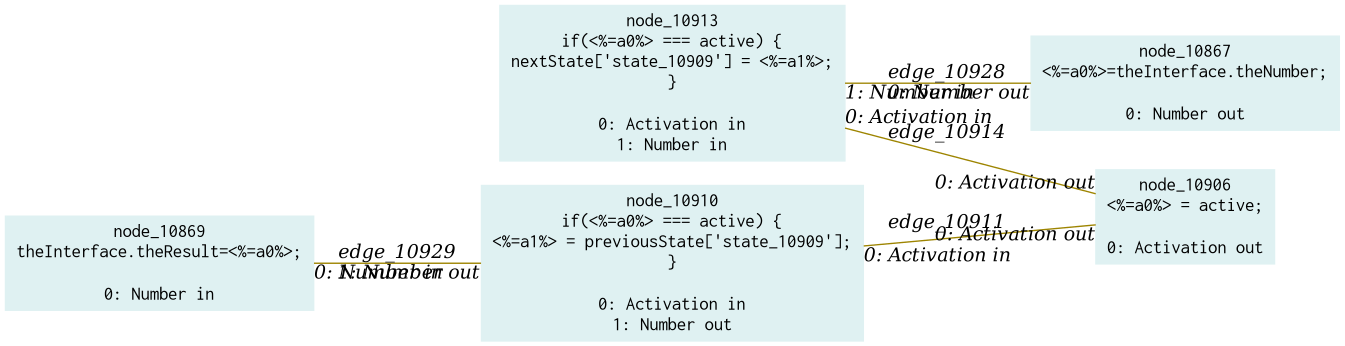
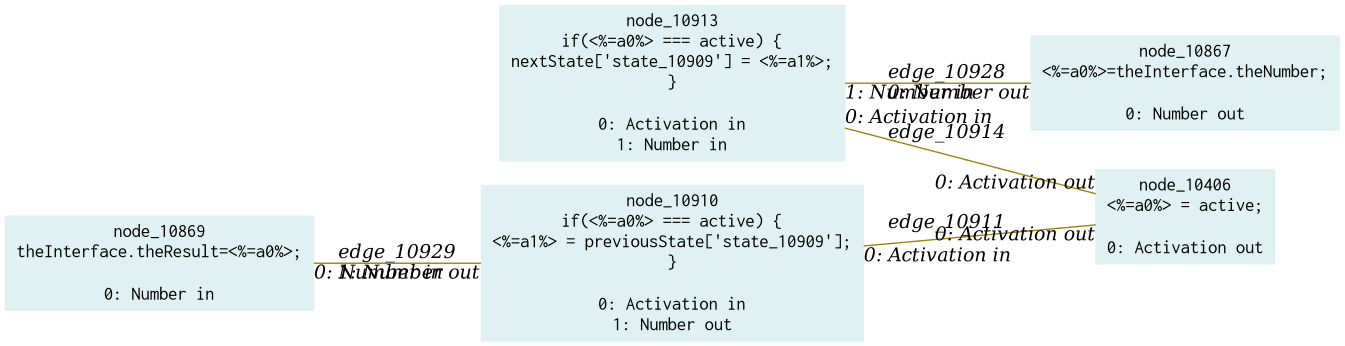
(1185, 217) -> (1185, 217)
